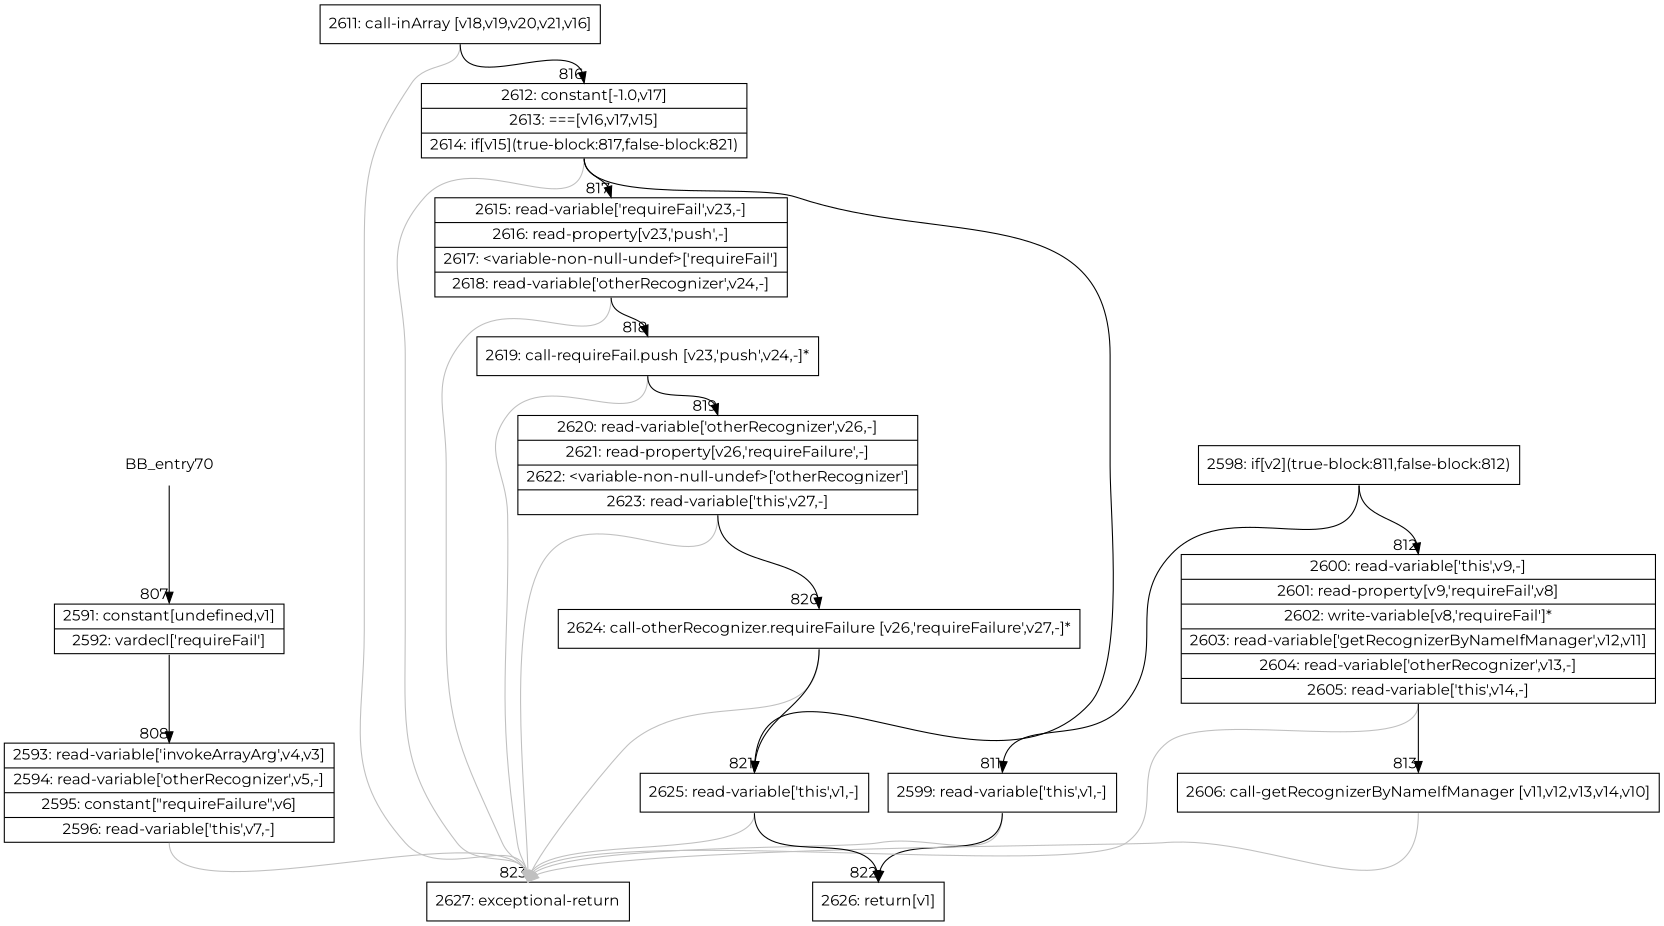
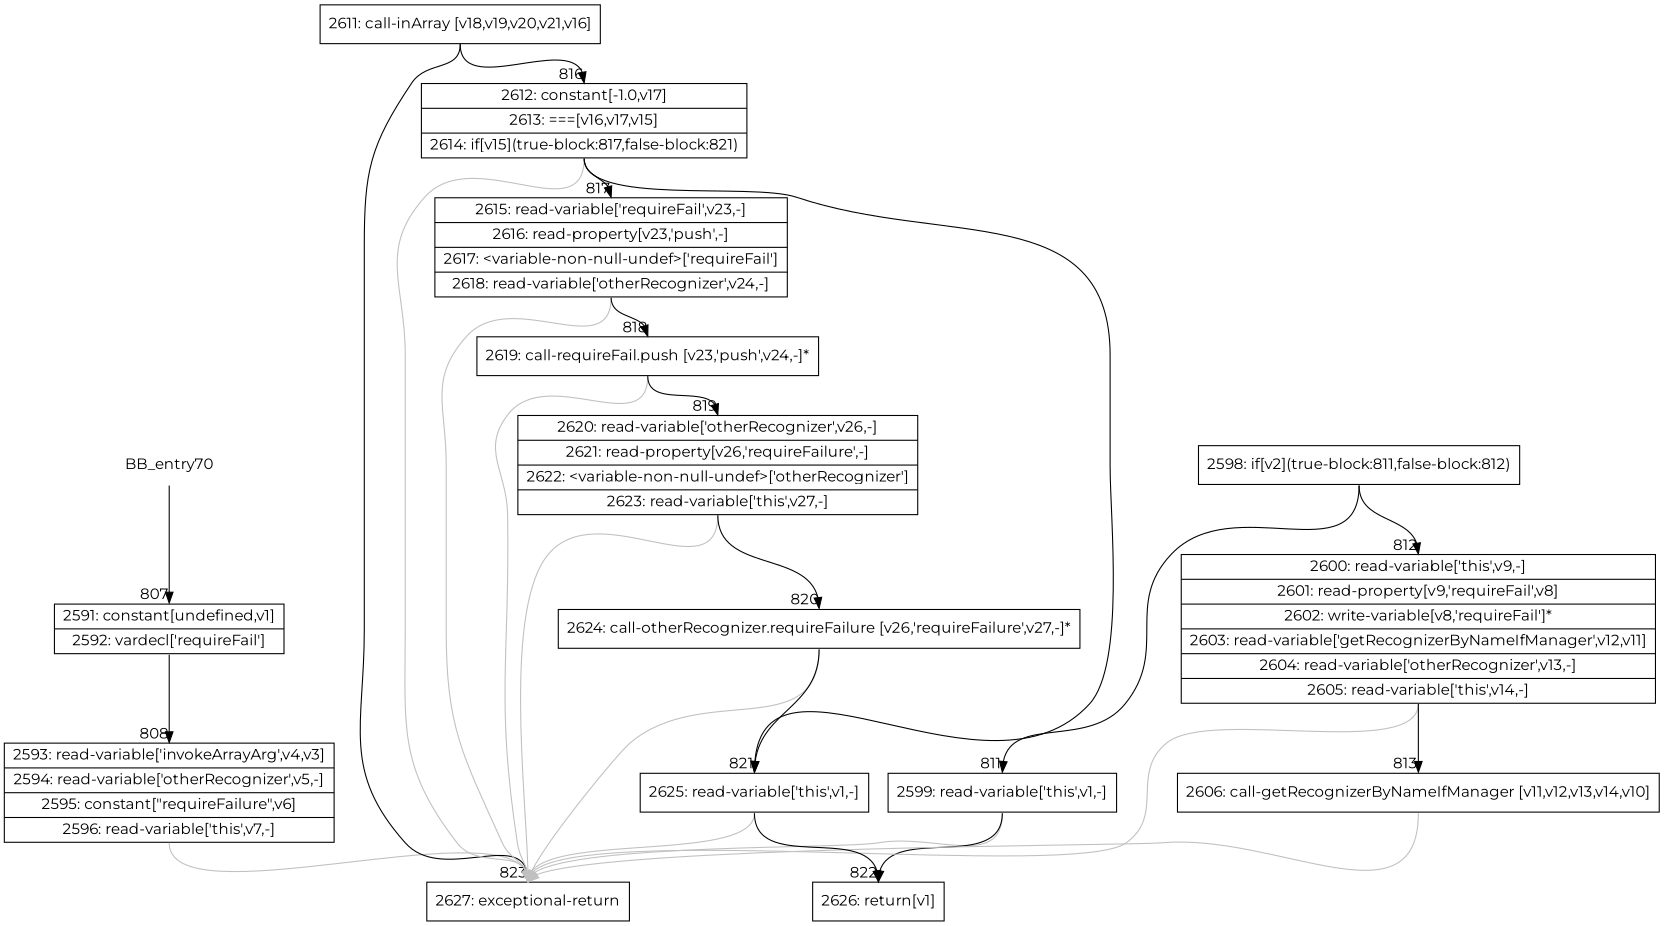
(364, 497) -> (364, 497)
